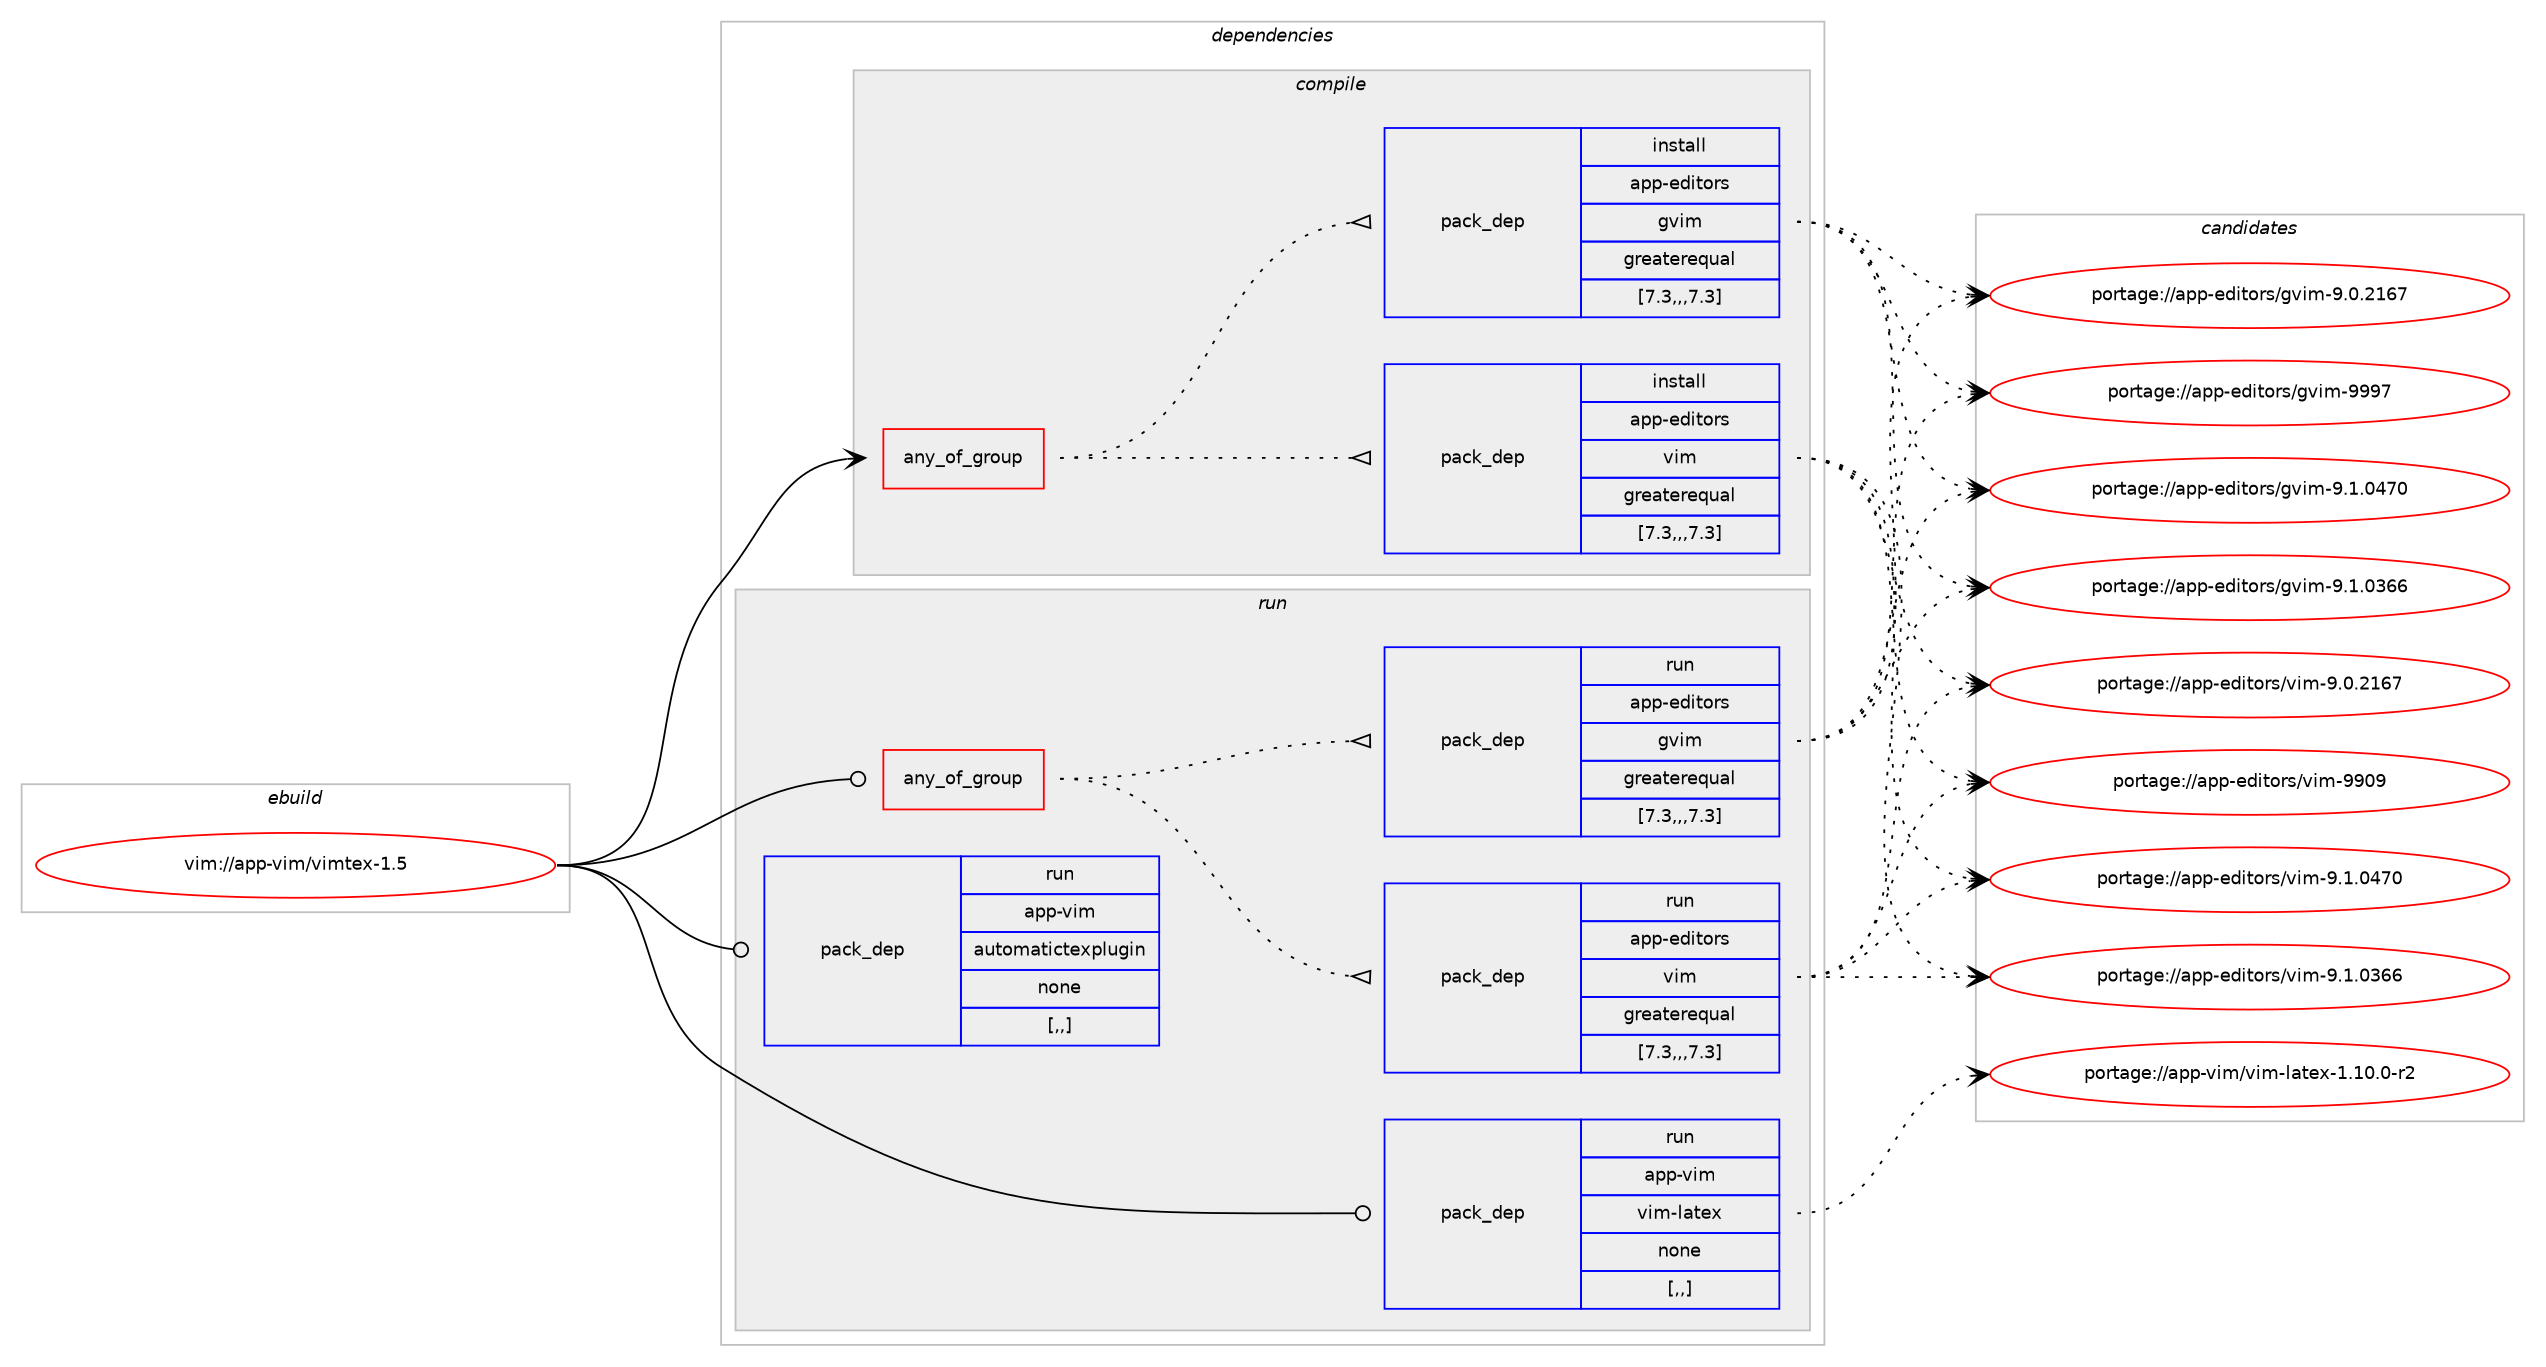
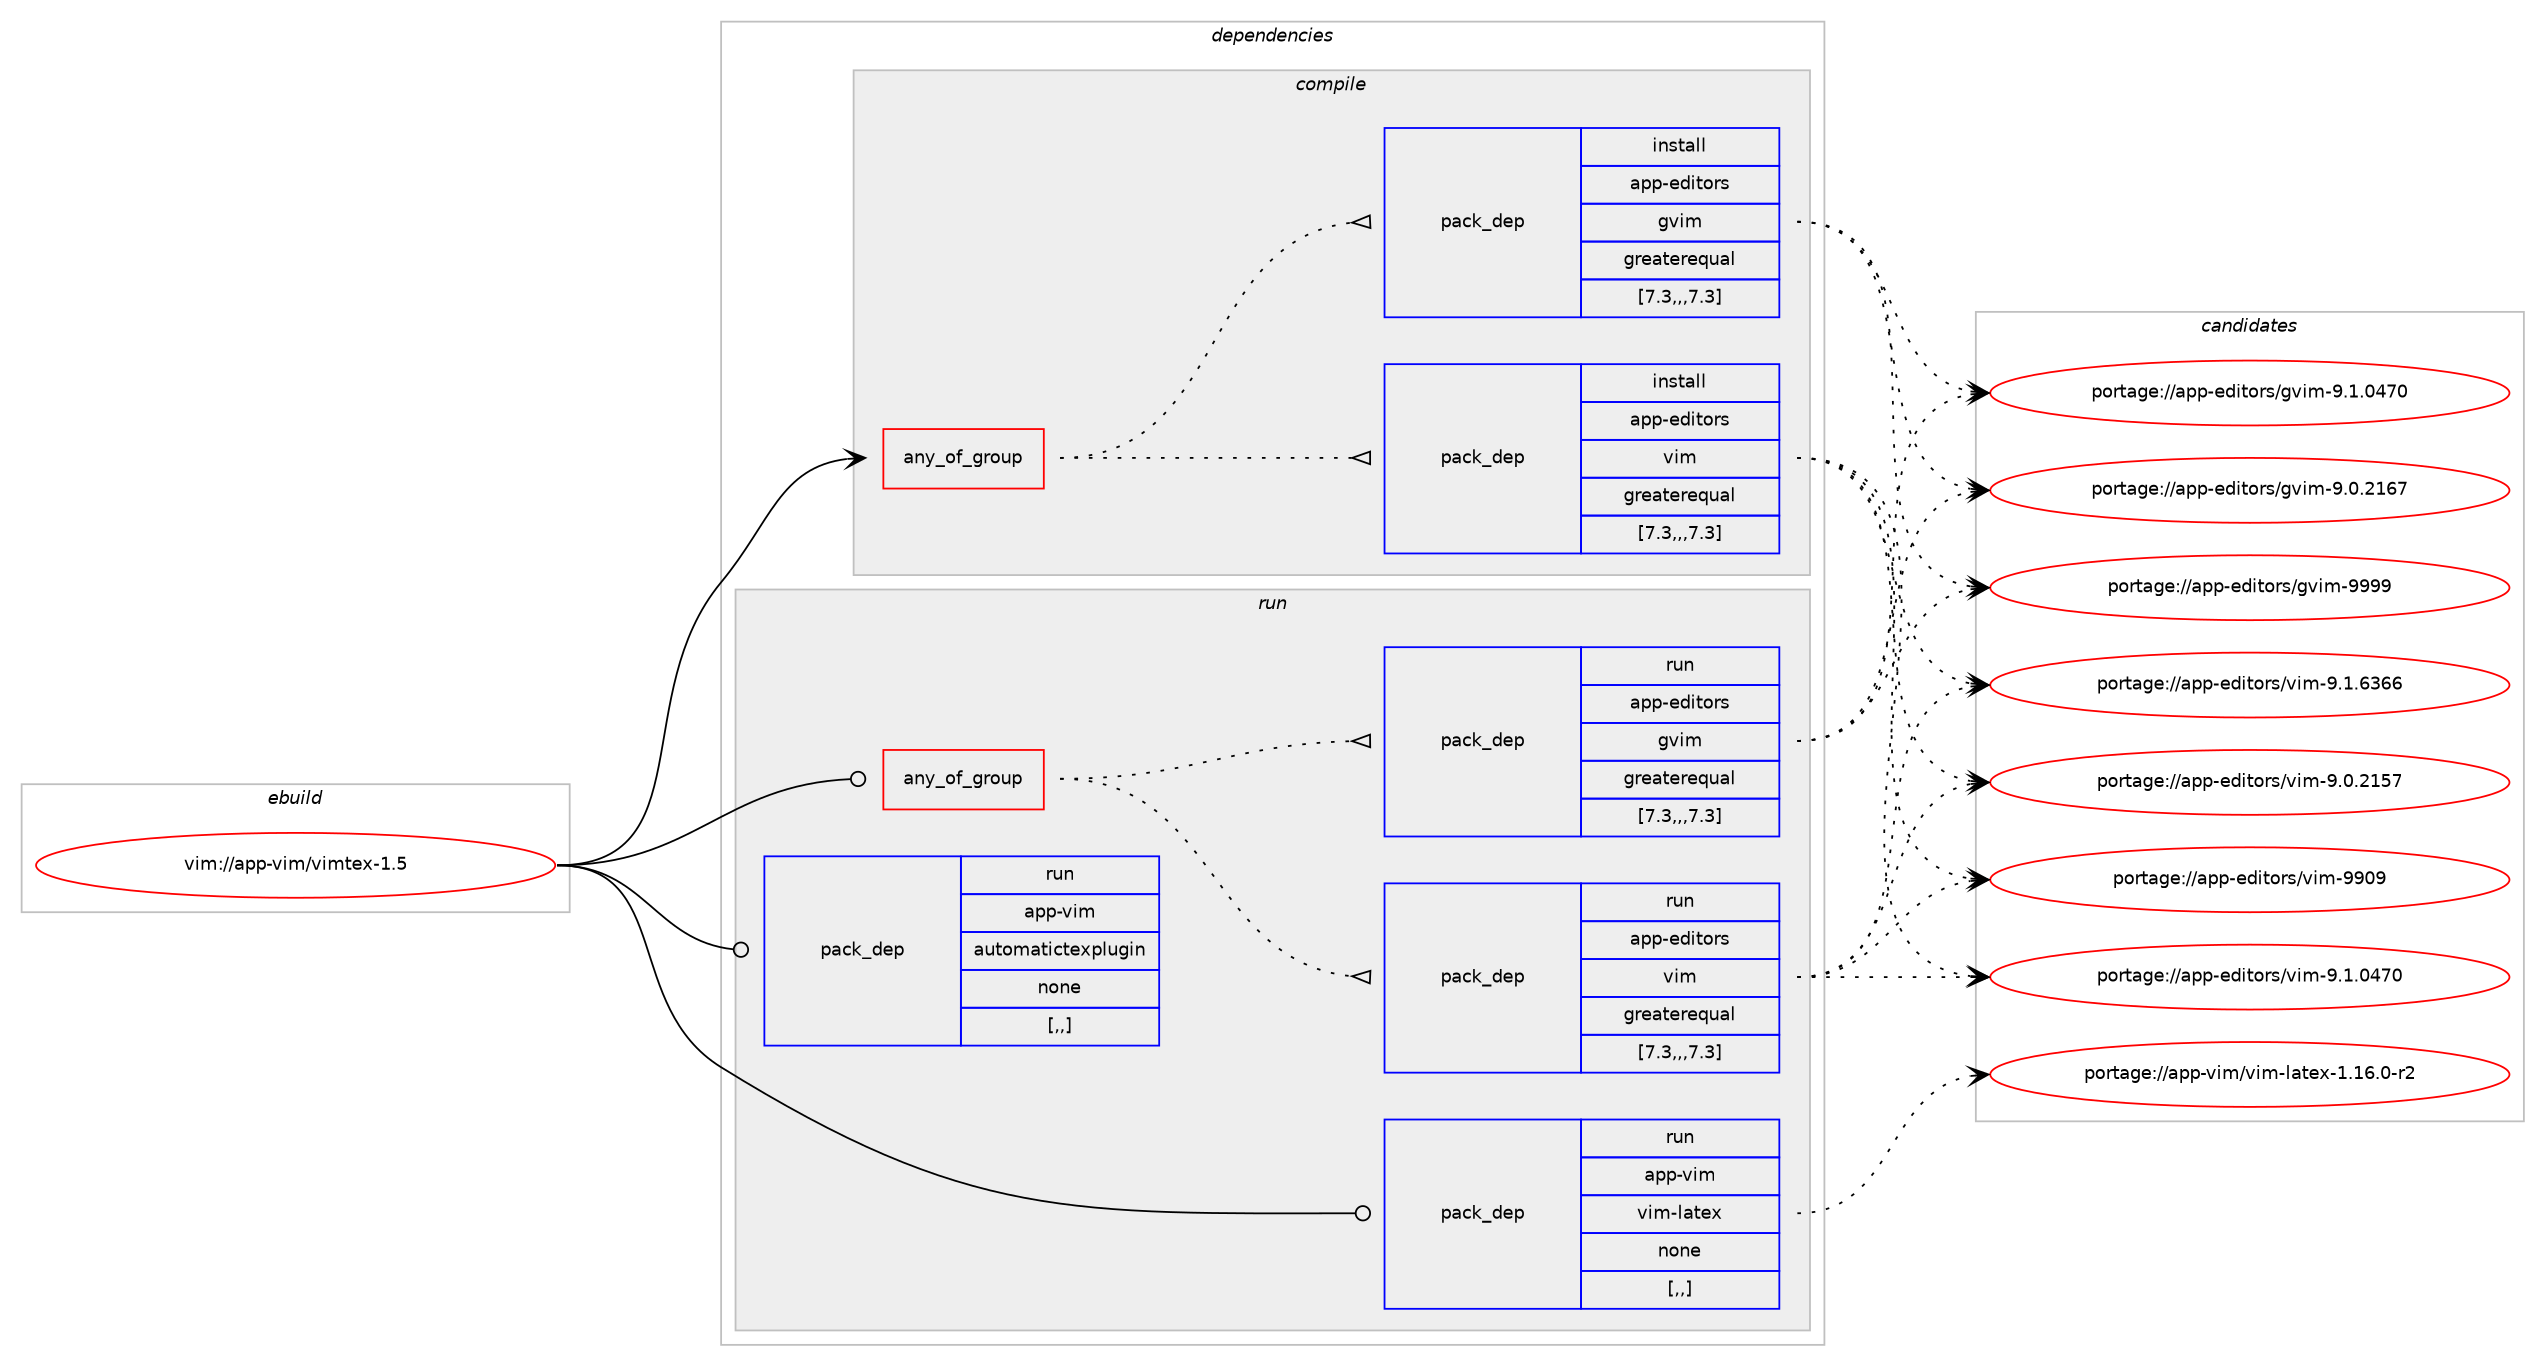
(2250, 393) -> (2250, 588)
(2250, 588) -> none
(2250, 685) -> (2250, 782)
(2250, 977) -> (2250, 685)
(2250, 1074) -> (2250, 1074)
